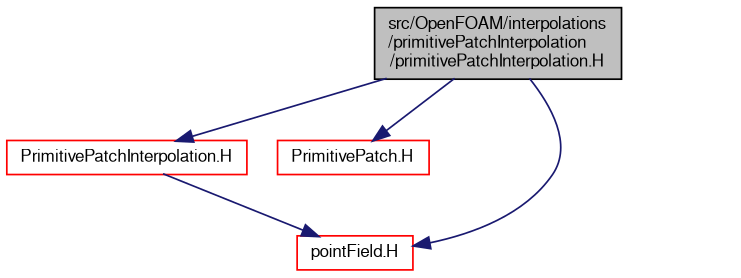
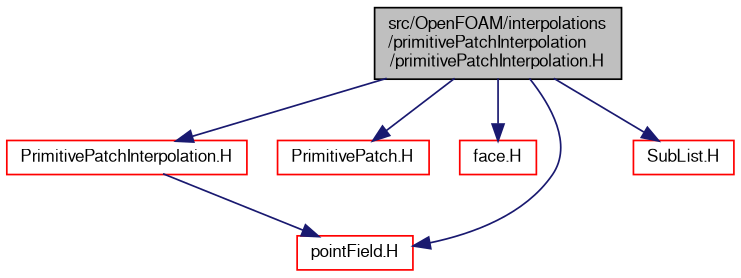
none -> (498, 158)
none -> (684, 158)
